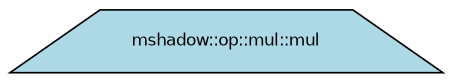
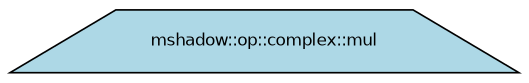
(226, 41) -> (264, 41)
